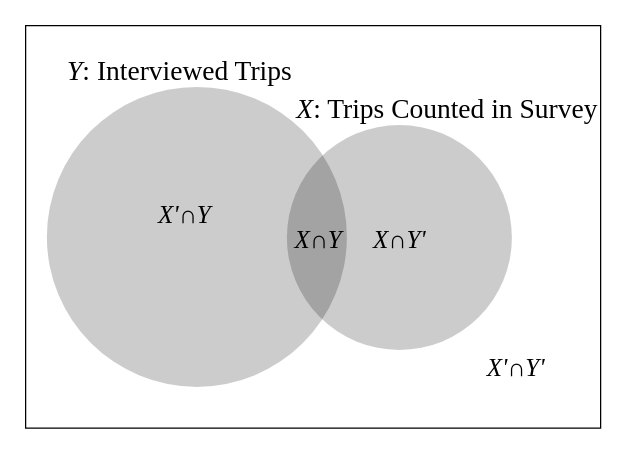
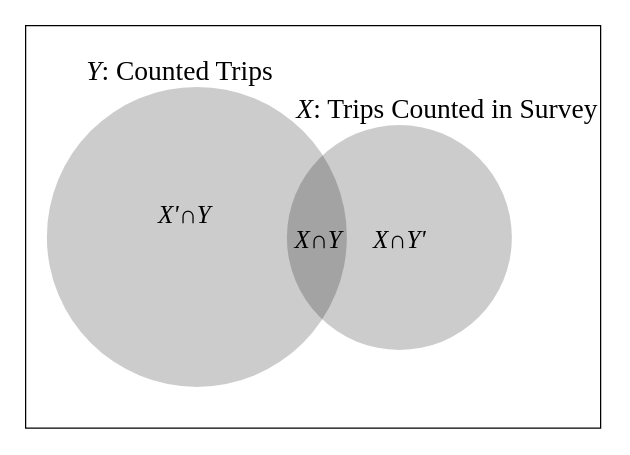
(180, 72) -> (180, 72)
(516, 366) -> none
